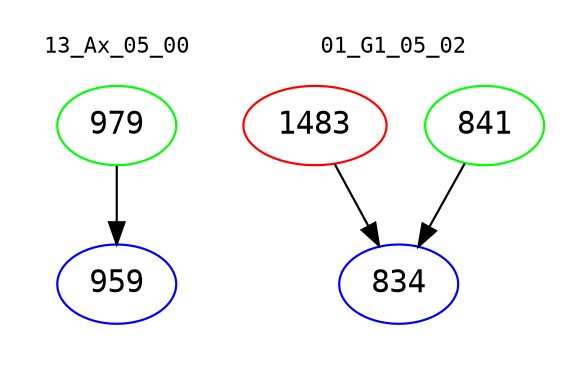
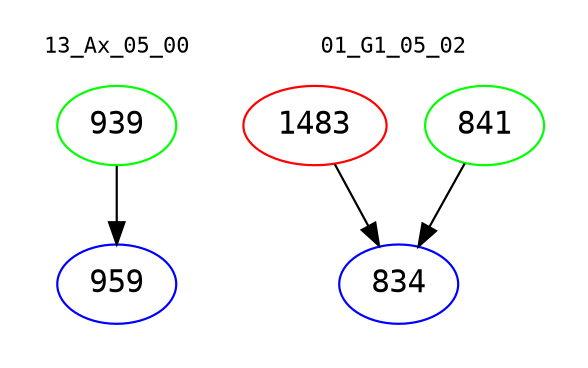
(117, 126) -> (117, 126)
